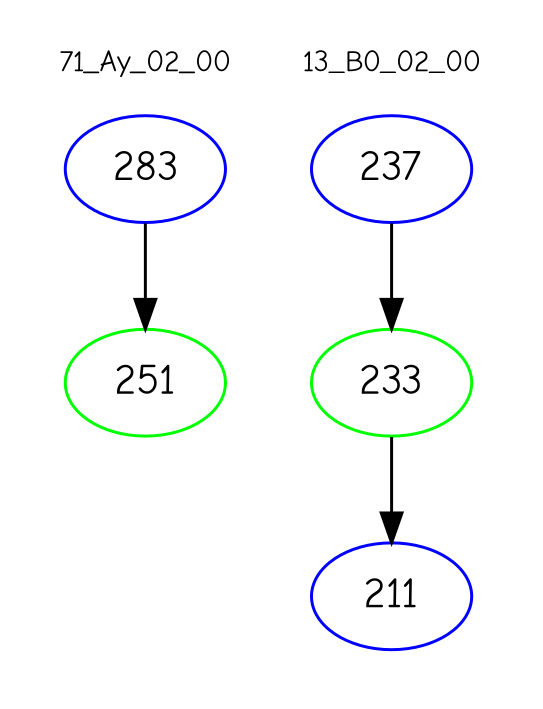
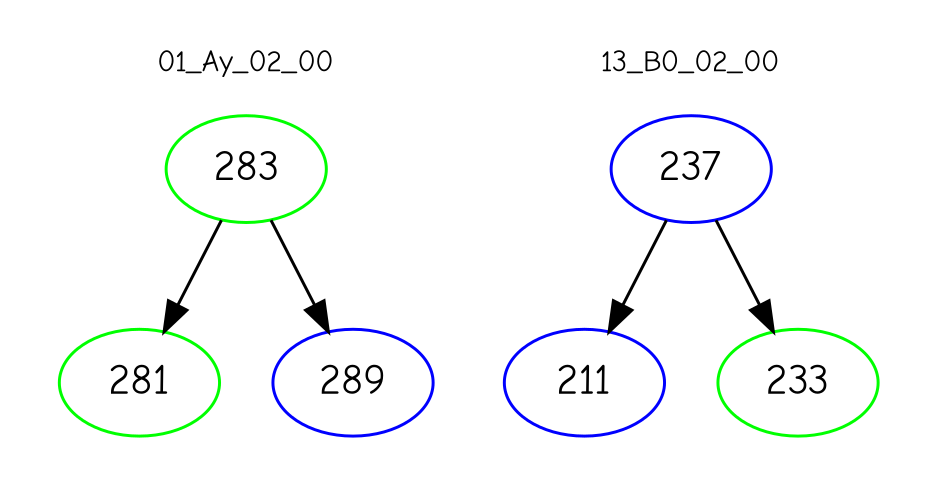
(145, 64) -> (246, 64)
(145, 169) -> (246, 169)
(145, 383) -> (139, 383)
none -> (353, 383)
(392, 475) -> (645, 263)
